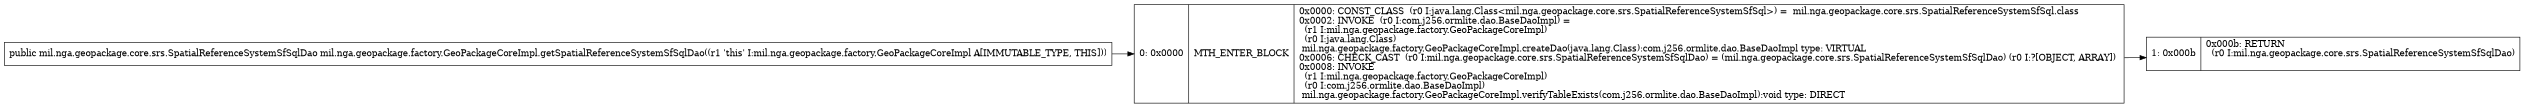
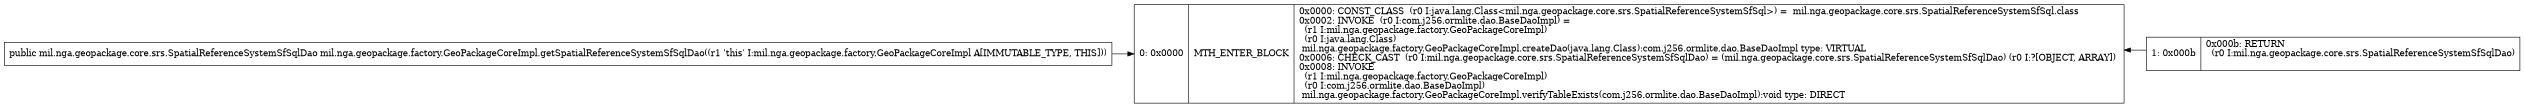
(2132, 58) -> (2138, 50)
